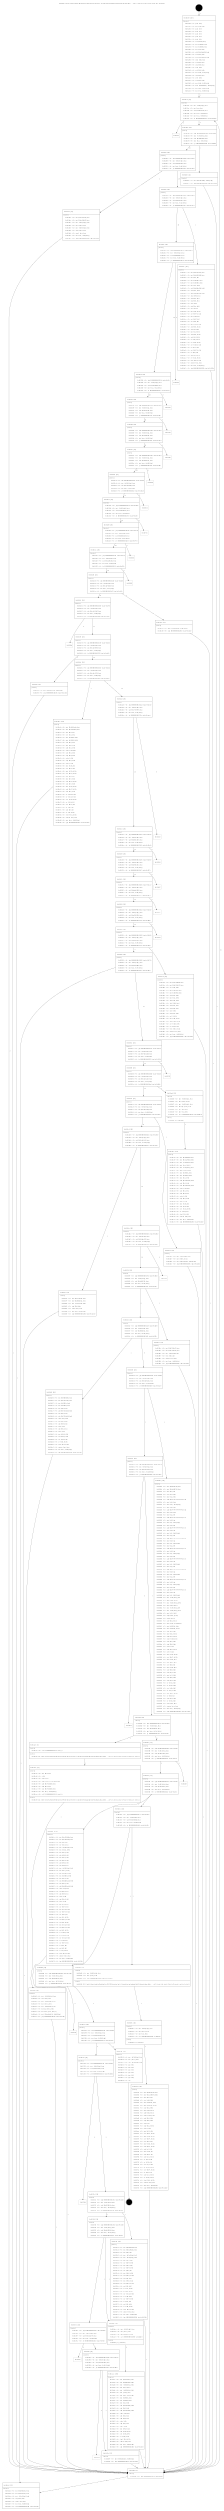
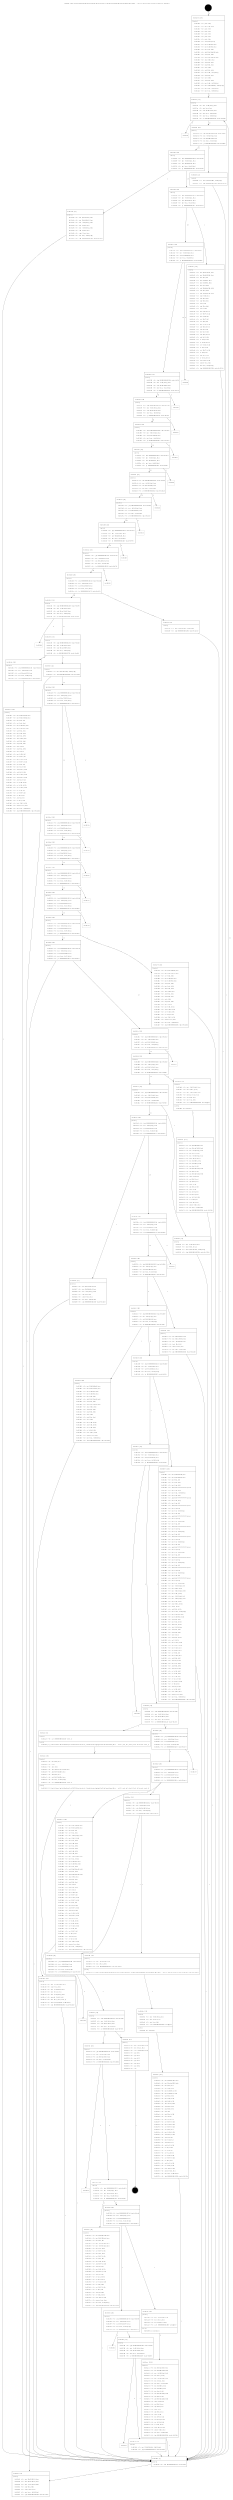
(113, 688) -> (62, 680)
